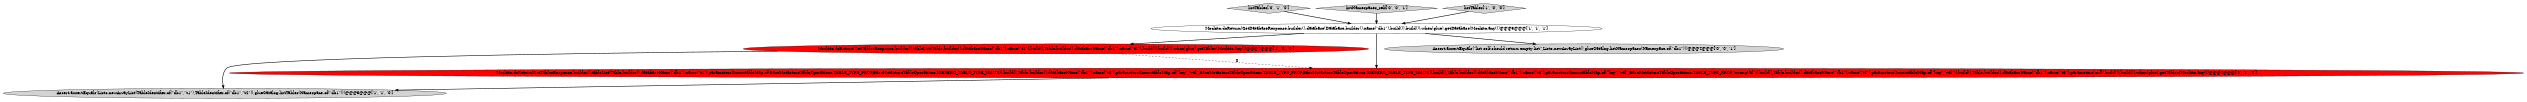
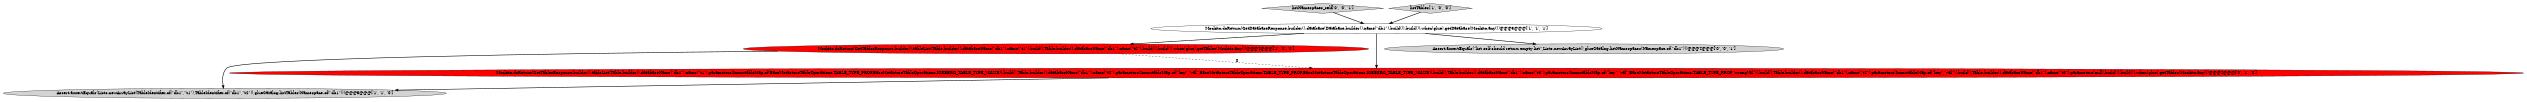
(1269, 8) -> none
